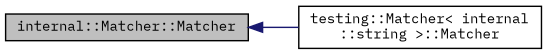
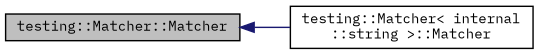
(127, 27) -> (123, 27)
